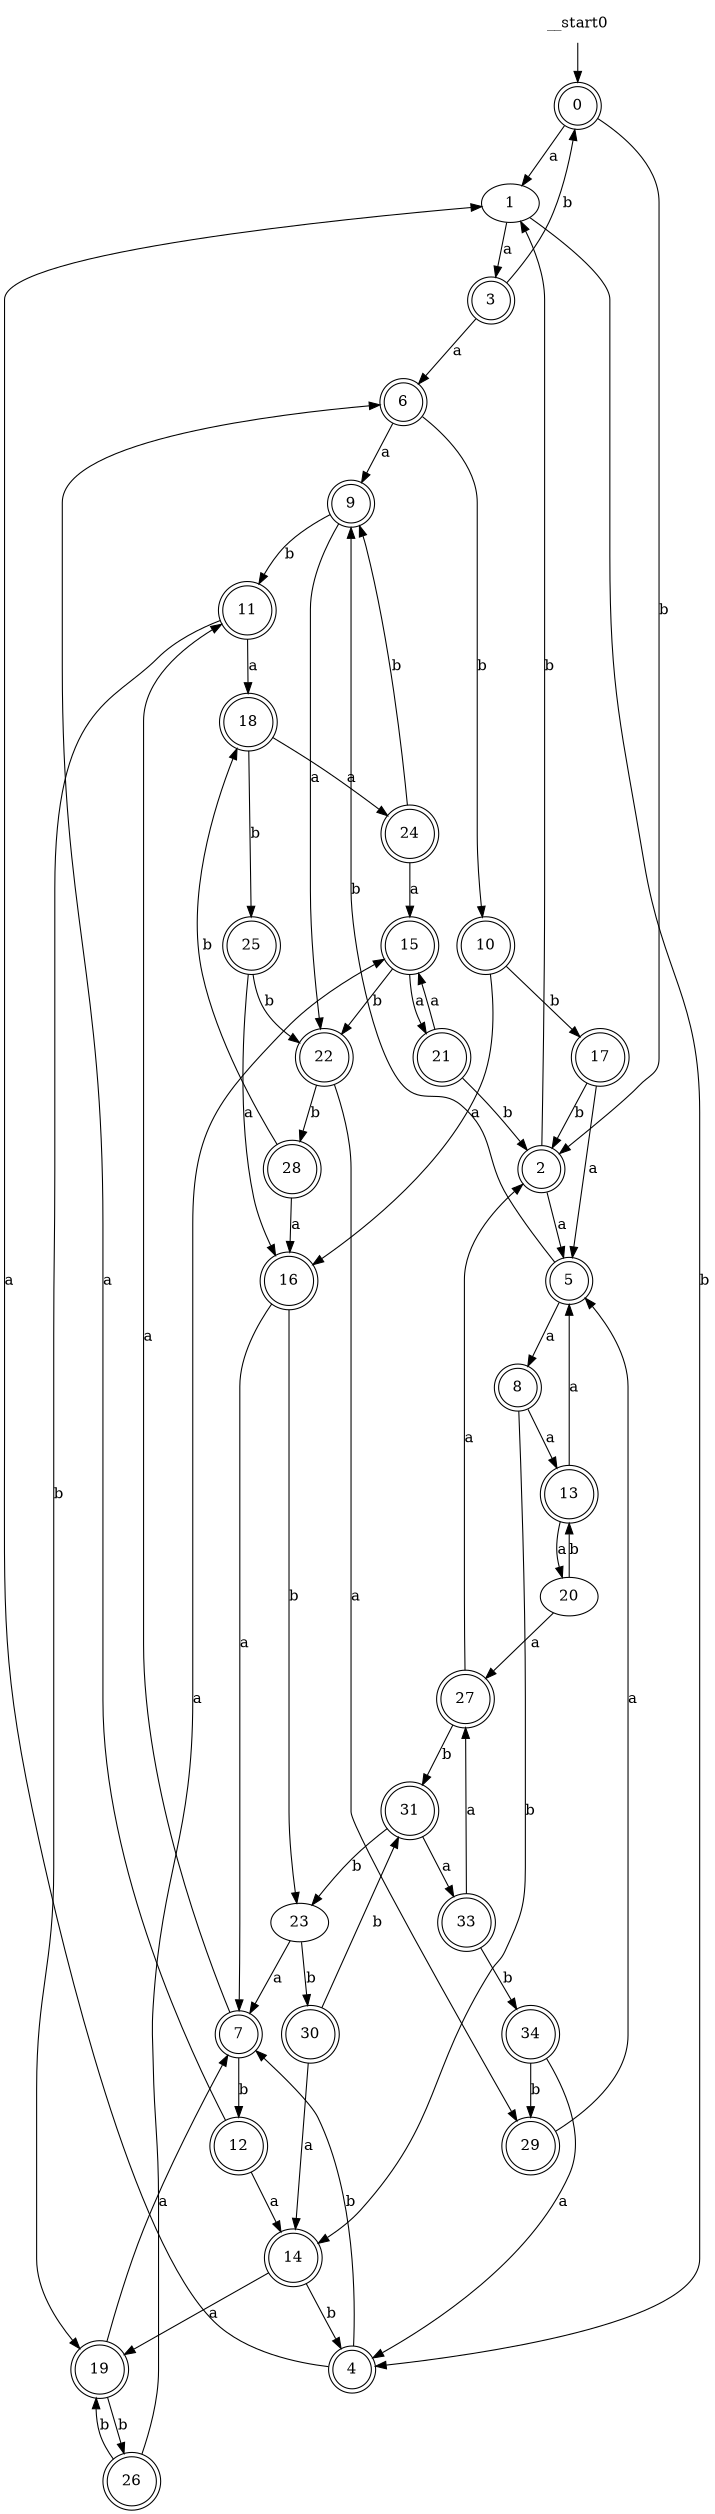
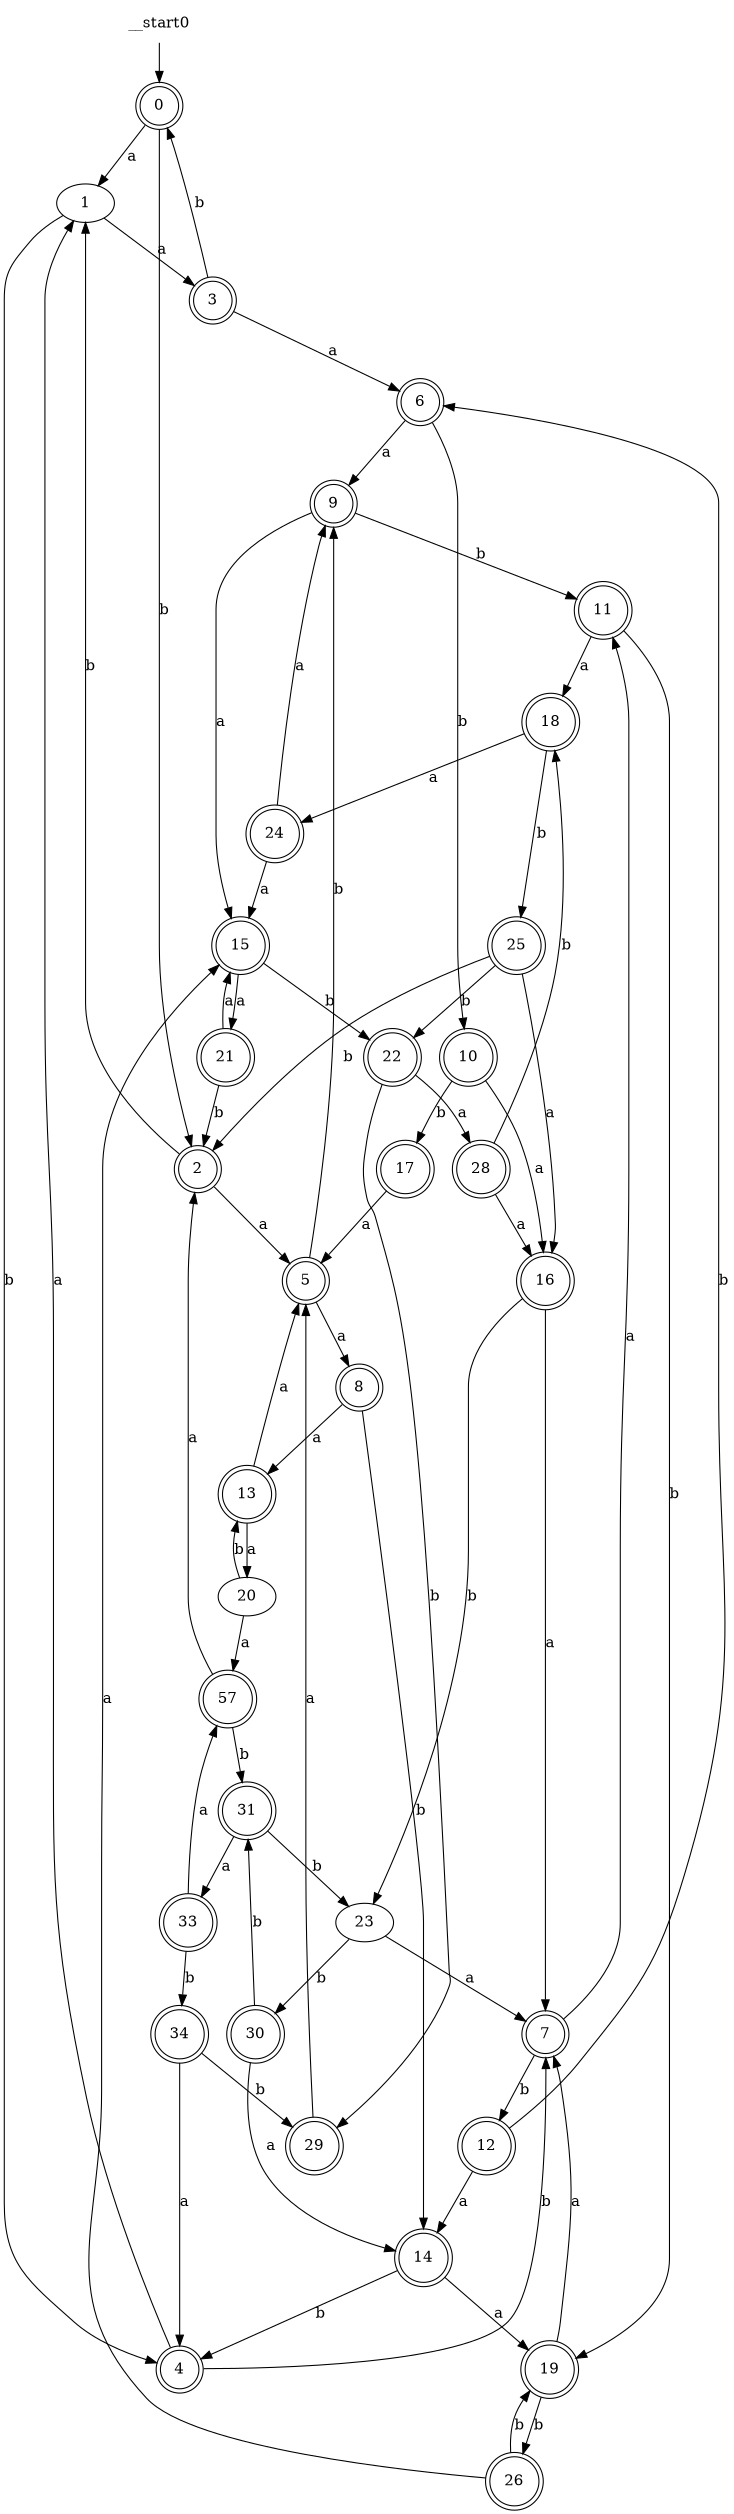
(397, 666) -> (300, 666)
(310, 781) -> (216, 687)
(572, 1111) -> (342, 1030)
(316, 1113) -> (463, 1113)
(108, 1281) -> (724, 1281)
(356, 1597) -> (435, 1597)
(465, 1699) -> (228, 1699)
